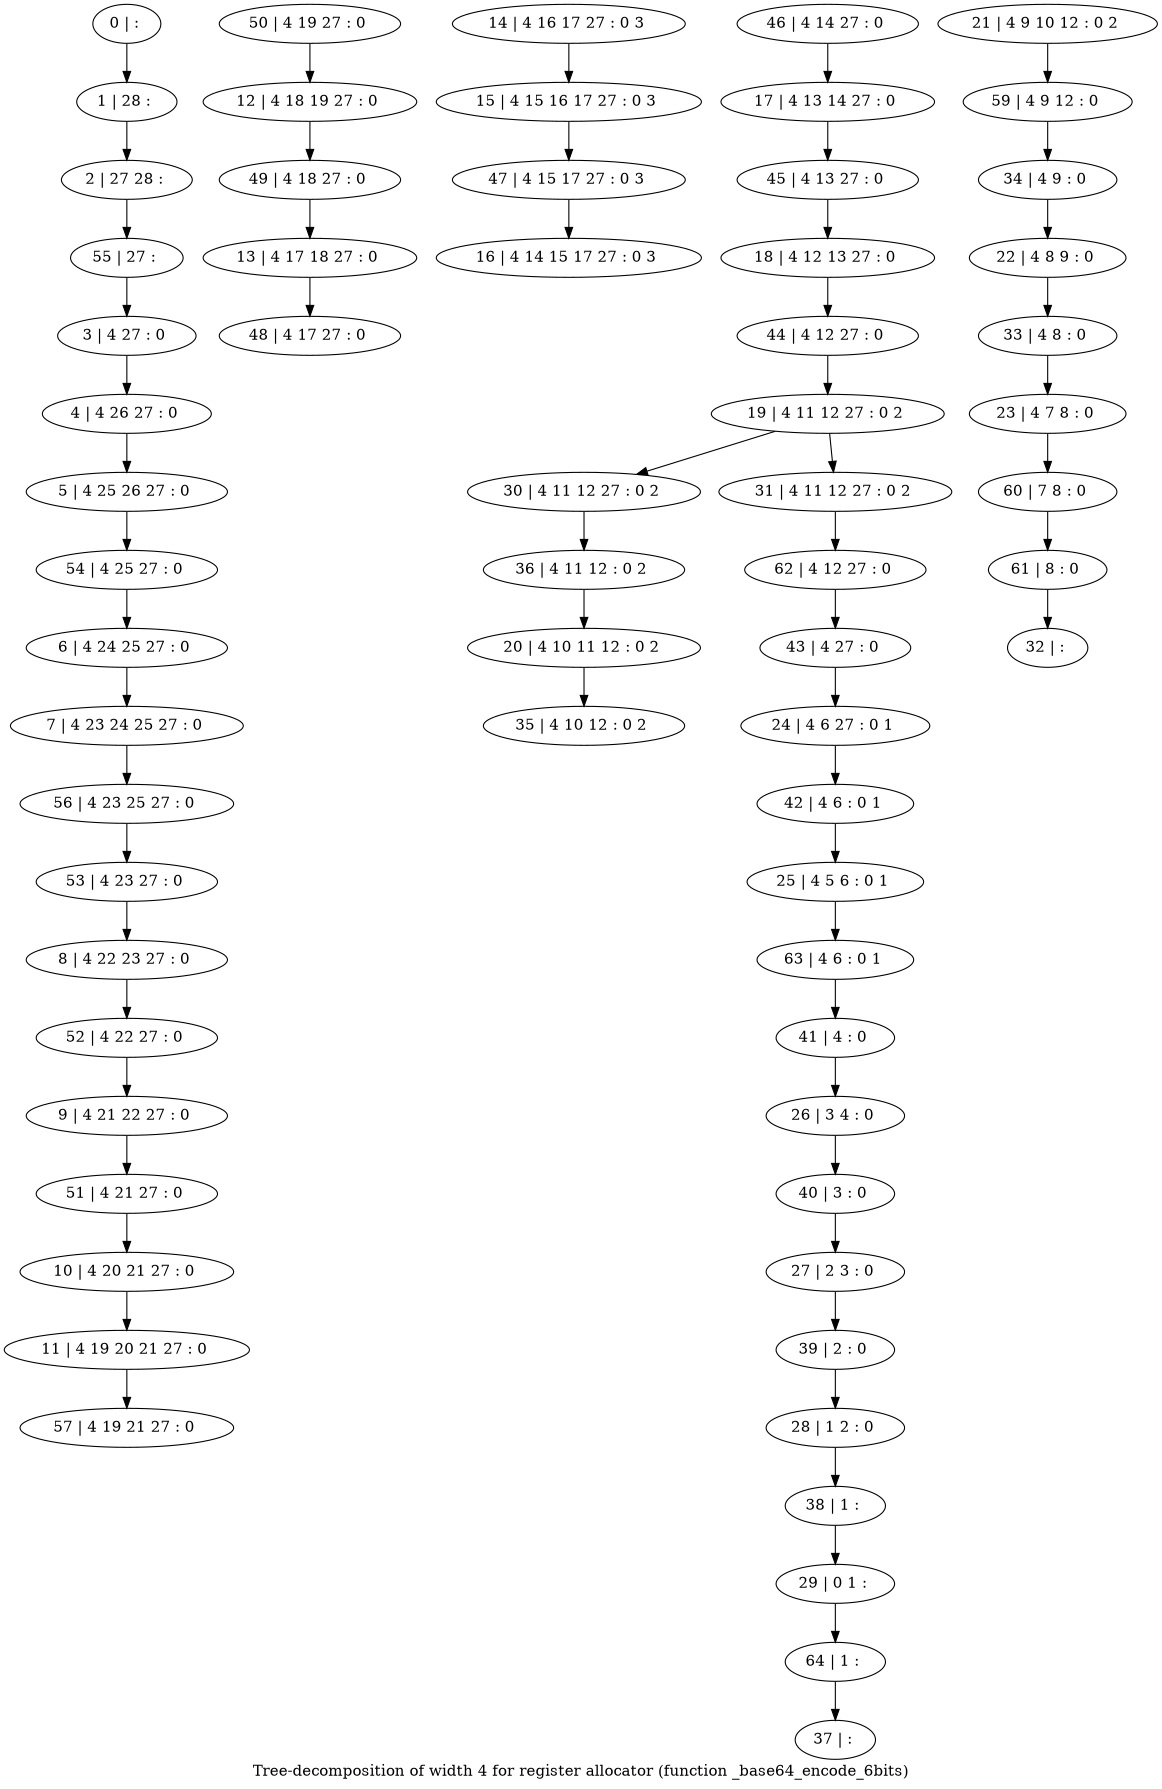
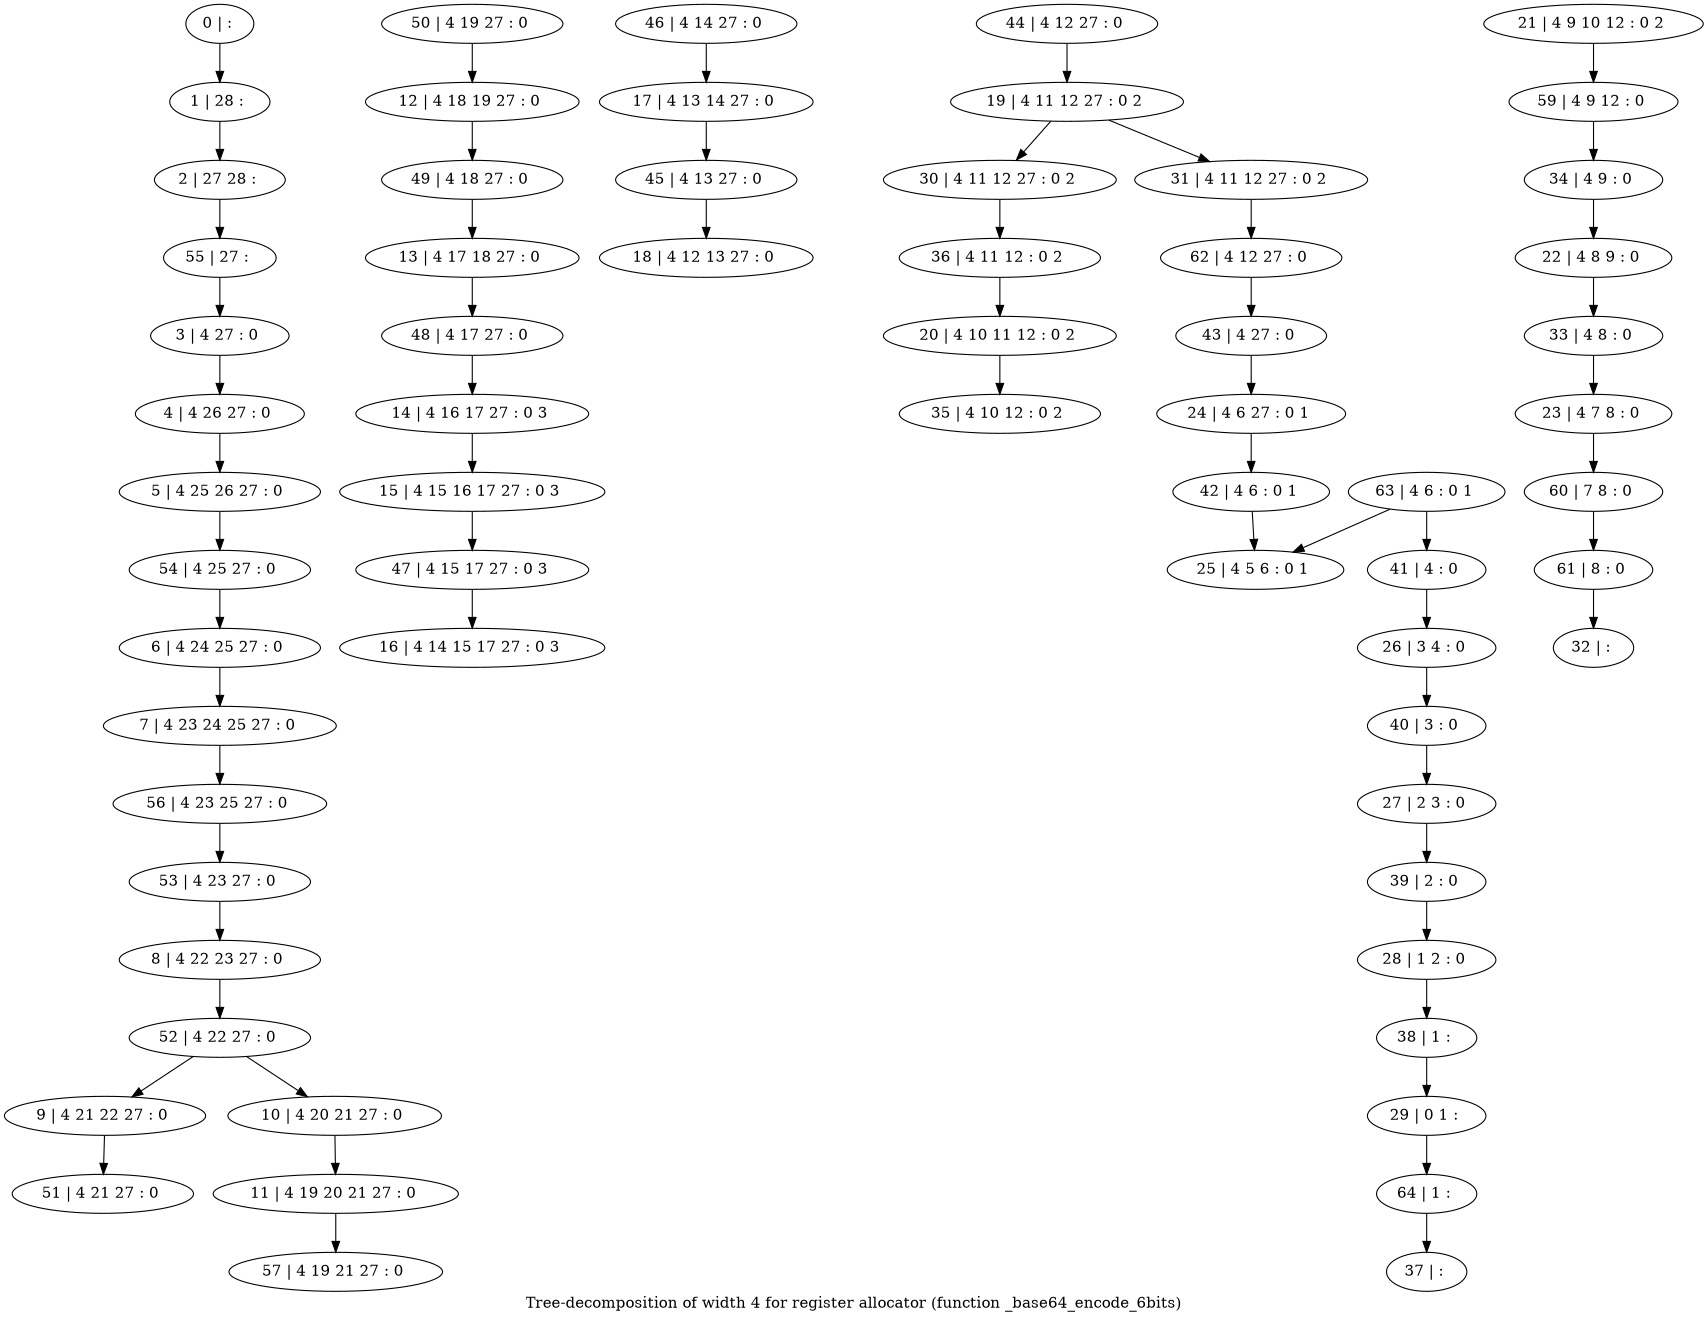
(828, 292) -> none
none -> (472, 370)
(835, 916) -> (1347, 528)
(127, 1228) -> (272, 1073)
